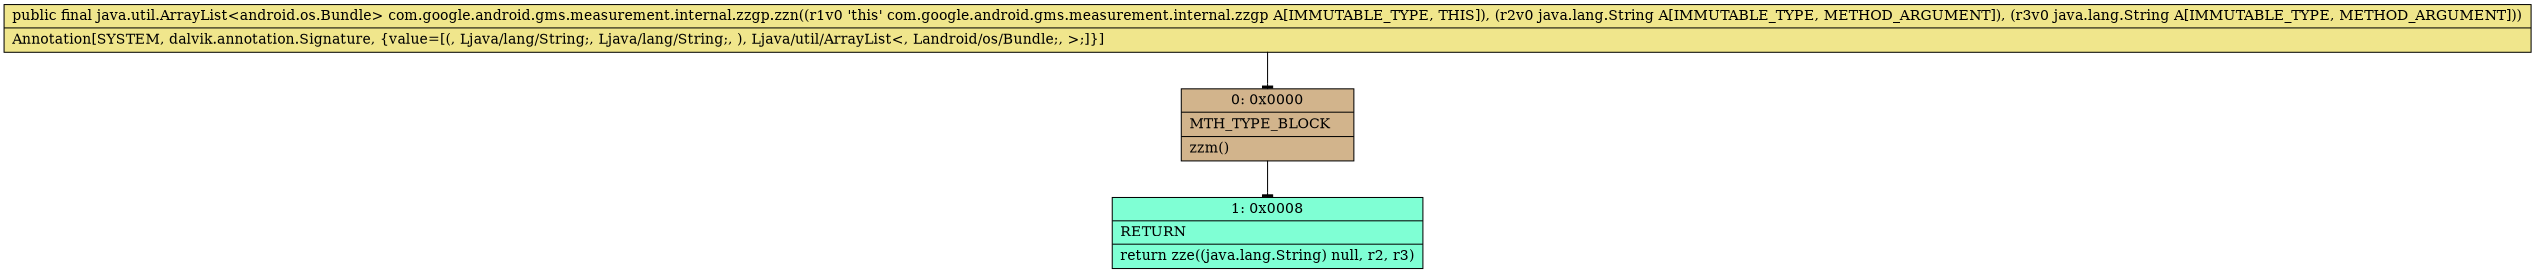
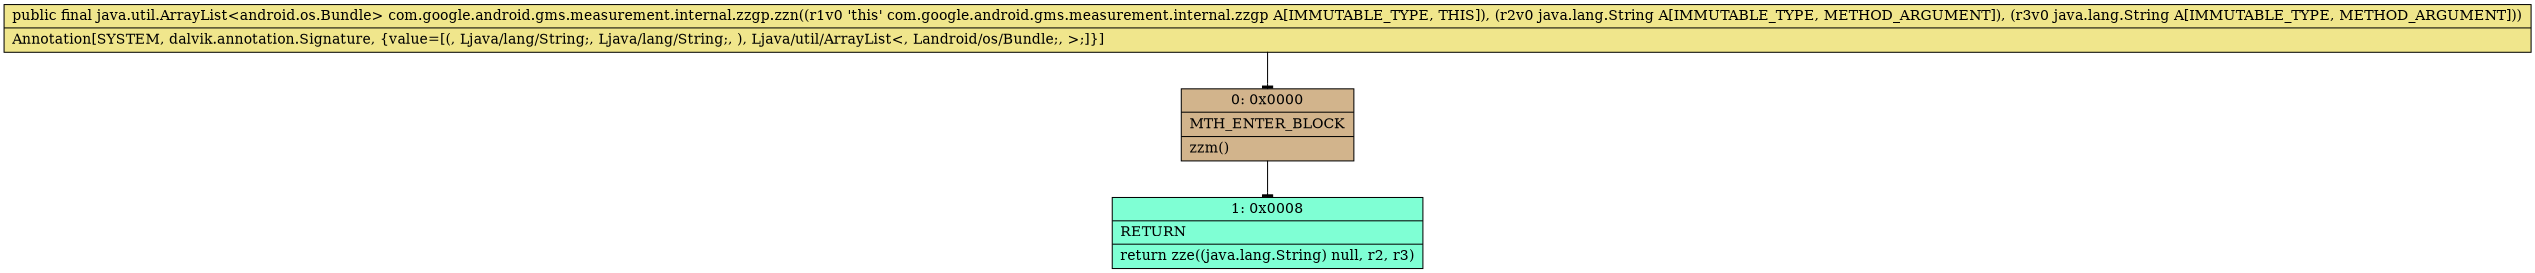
(1260, 124) -> (1268, 124)
